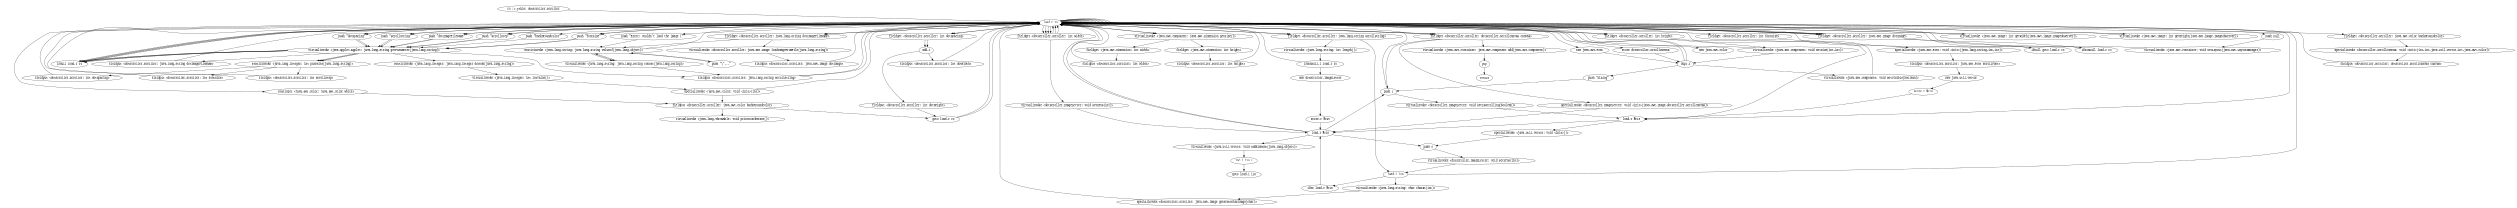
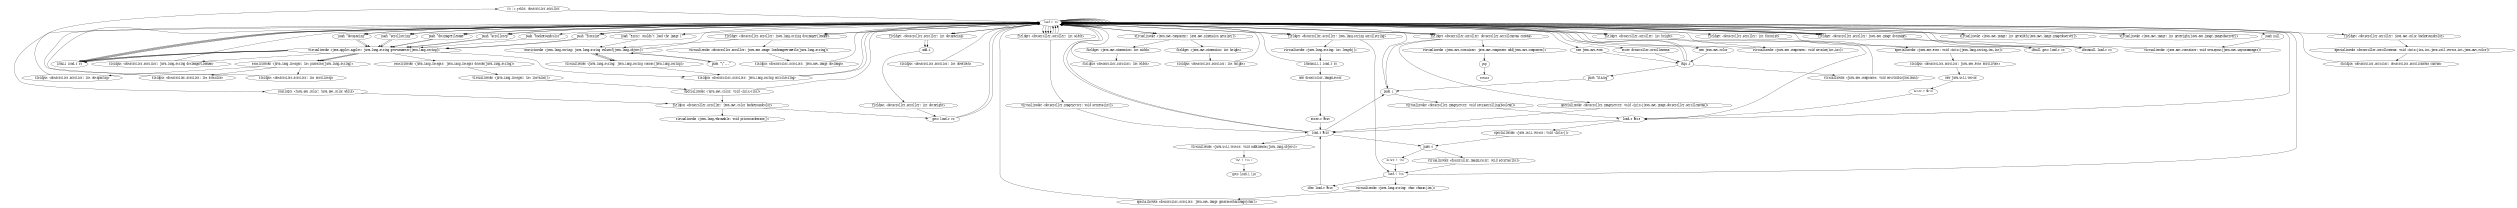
(520, 24) -> (244, 13)
(930, 56) -> none
(1734, 58) -> (1700, 57)
none -> (1395, 161)
